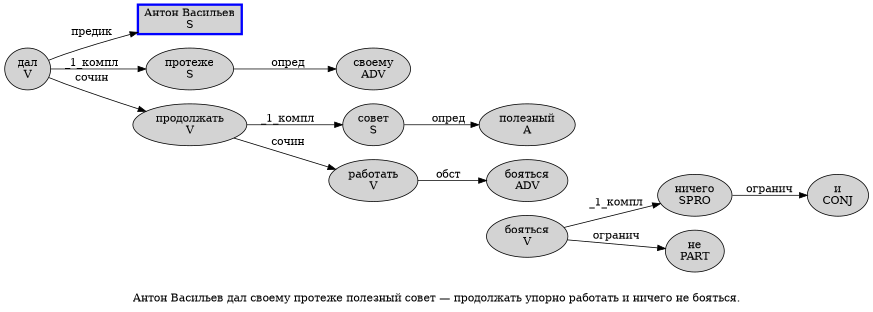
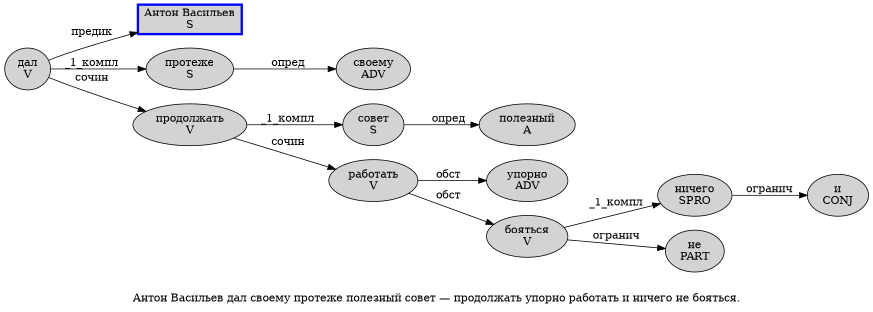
(527, 181) -> (527, 181)
none -> (448, 208)
